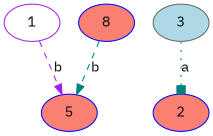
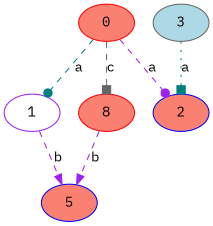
none -> (107, 23)
(107, 23) -> (107, 113)
(90, 63) -> (90, 153)
